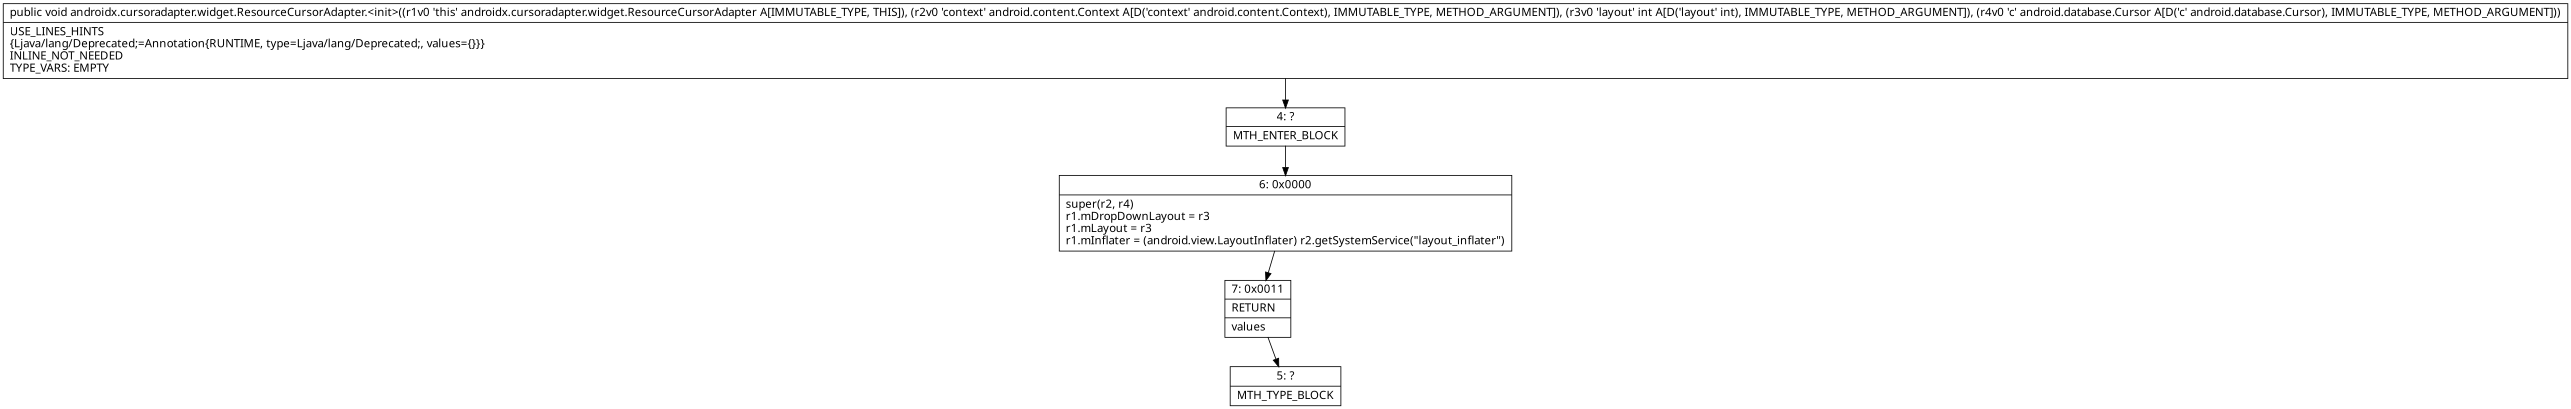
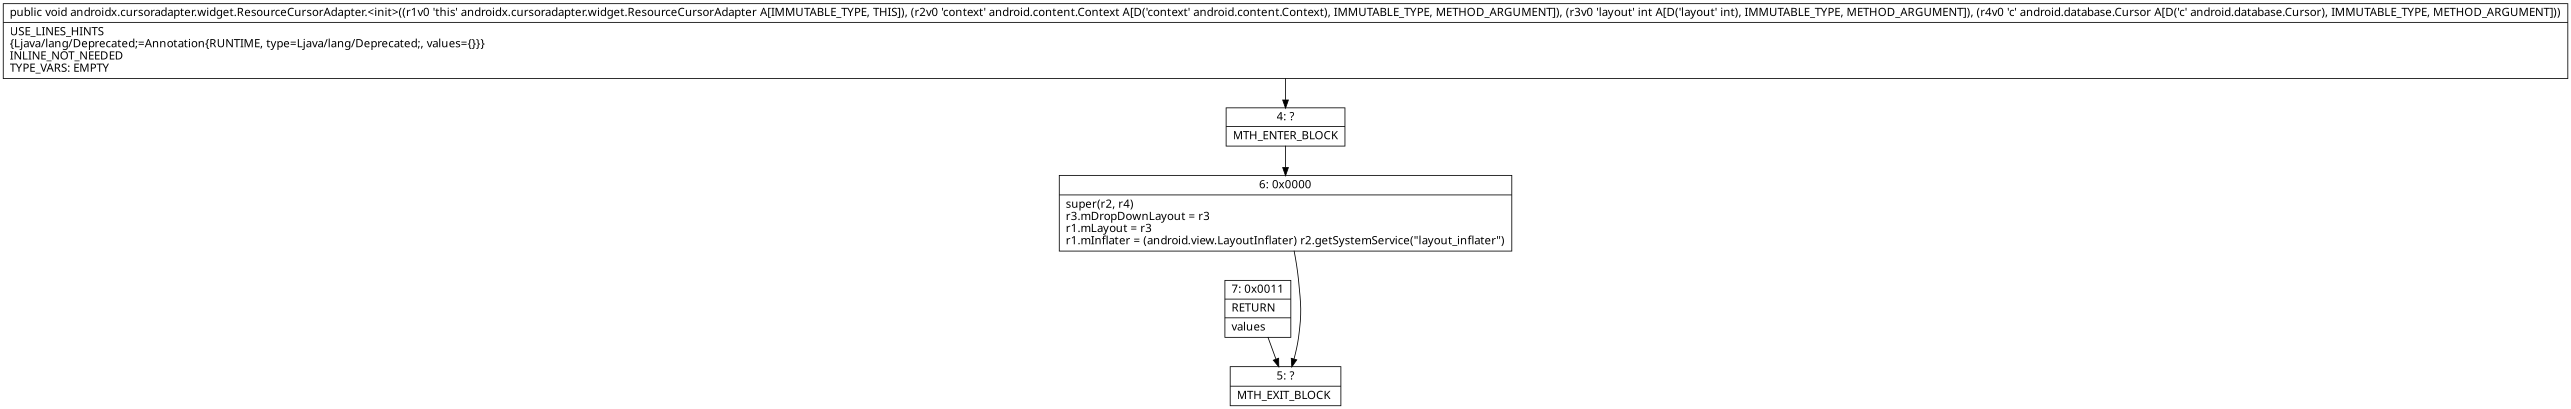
(1138, 216) -> (1138, 216)
(1271, 262) -> (1301, 305)
(1286, 396) -> (1284, 396)
